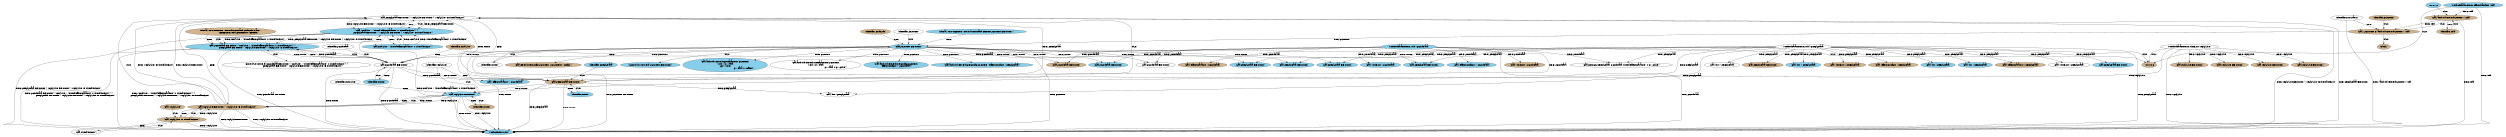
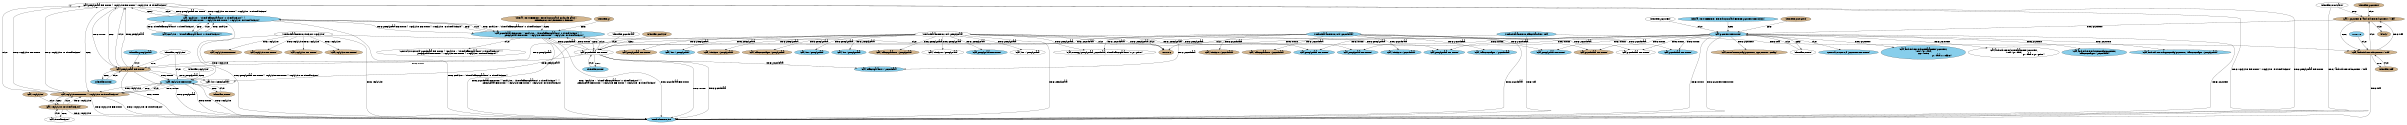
none -> (604, 19)
none -> (2341, 36)
